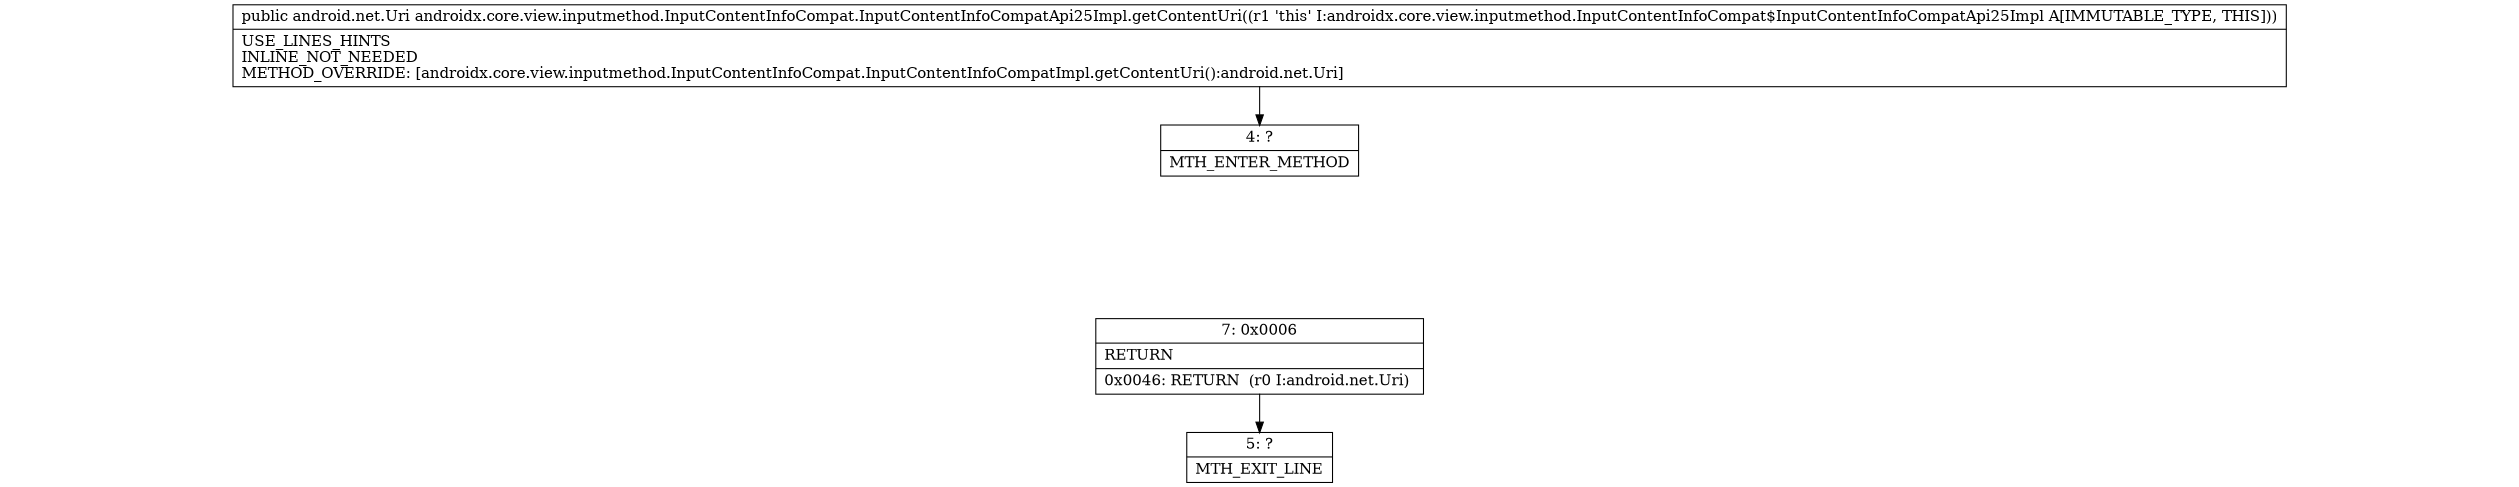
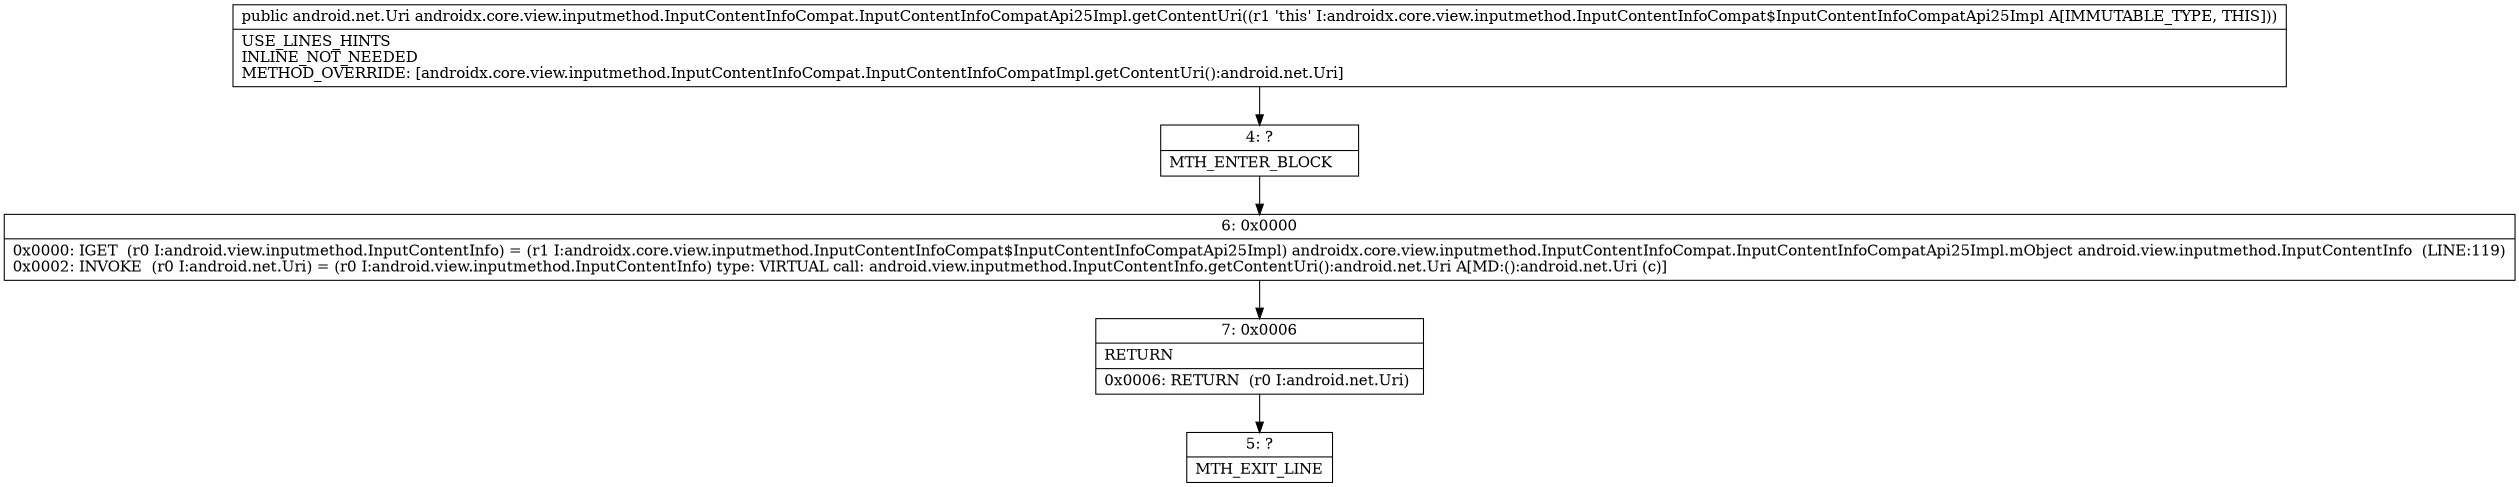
(1260, 163) -> (1251, 163)
none -> (1260, 247)
(1260, 381) -> (1260, 381)
